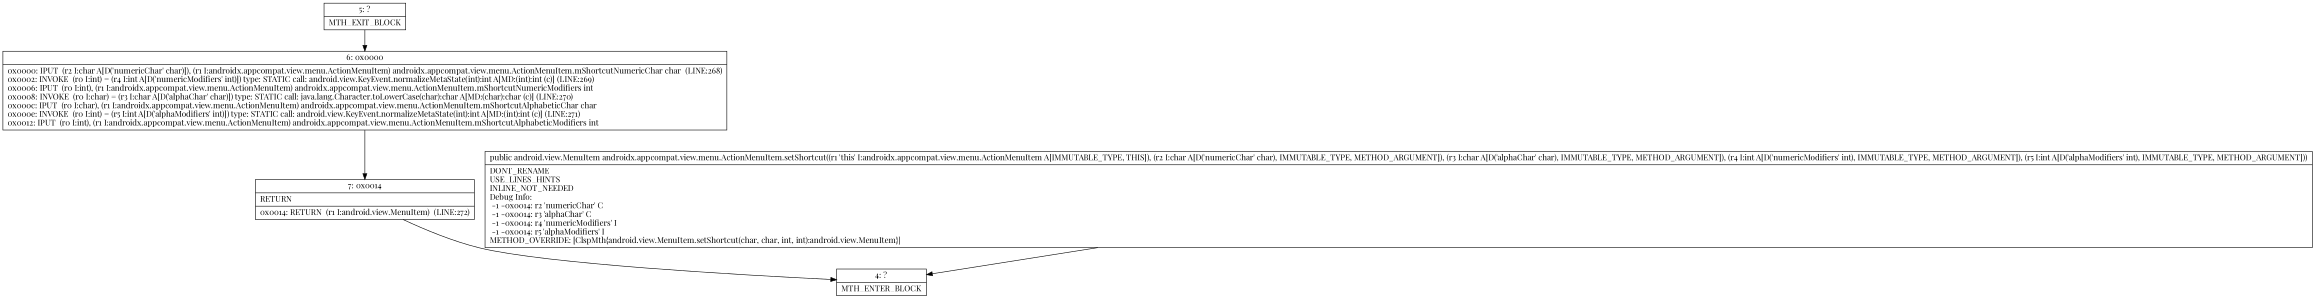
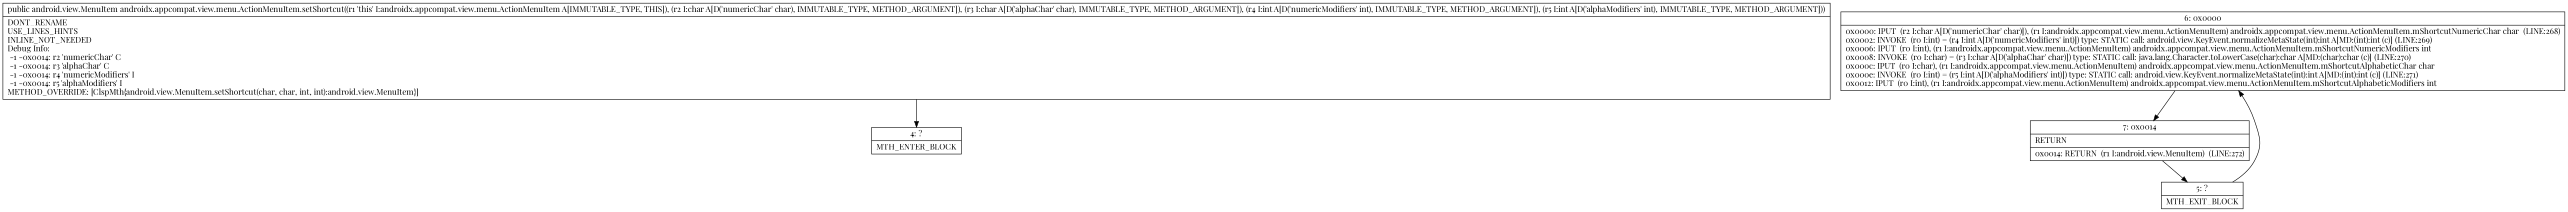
(614, 265) -> (2173, 169)
